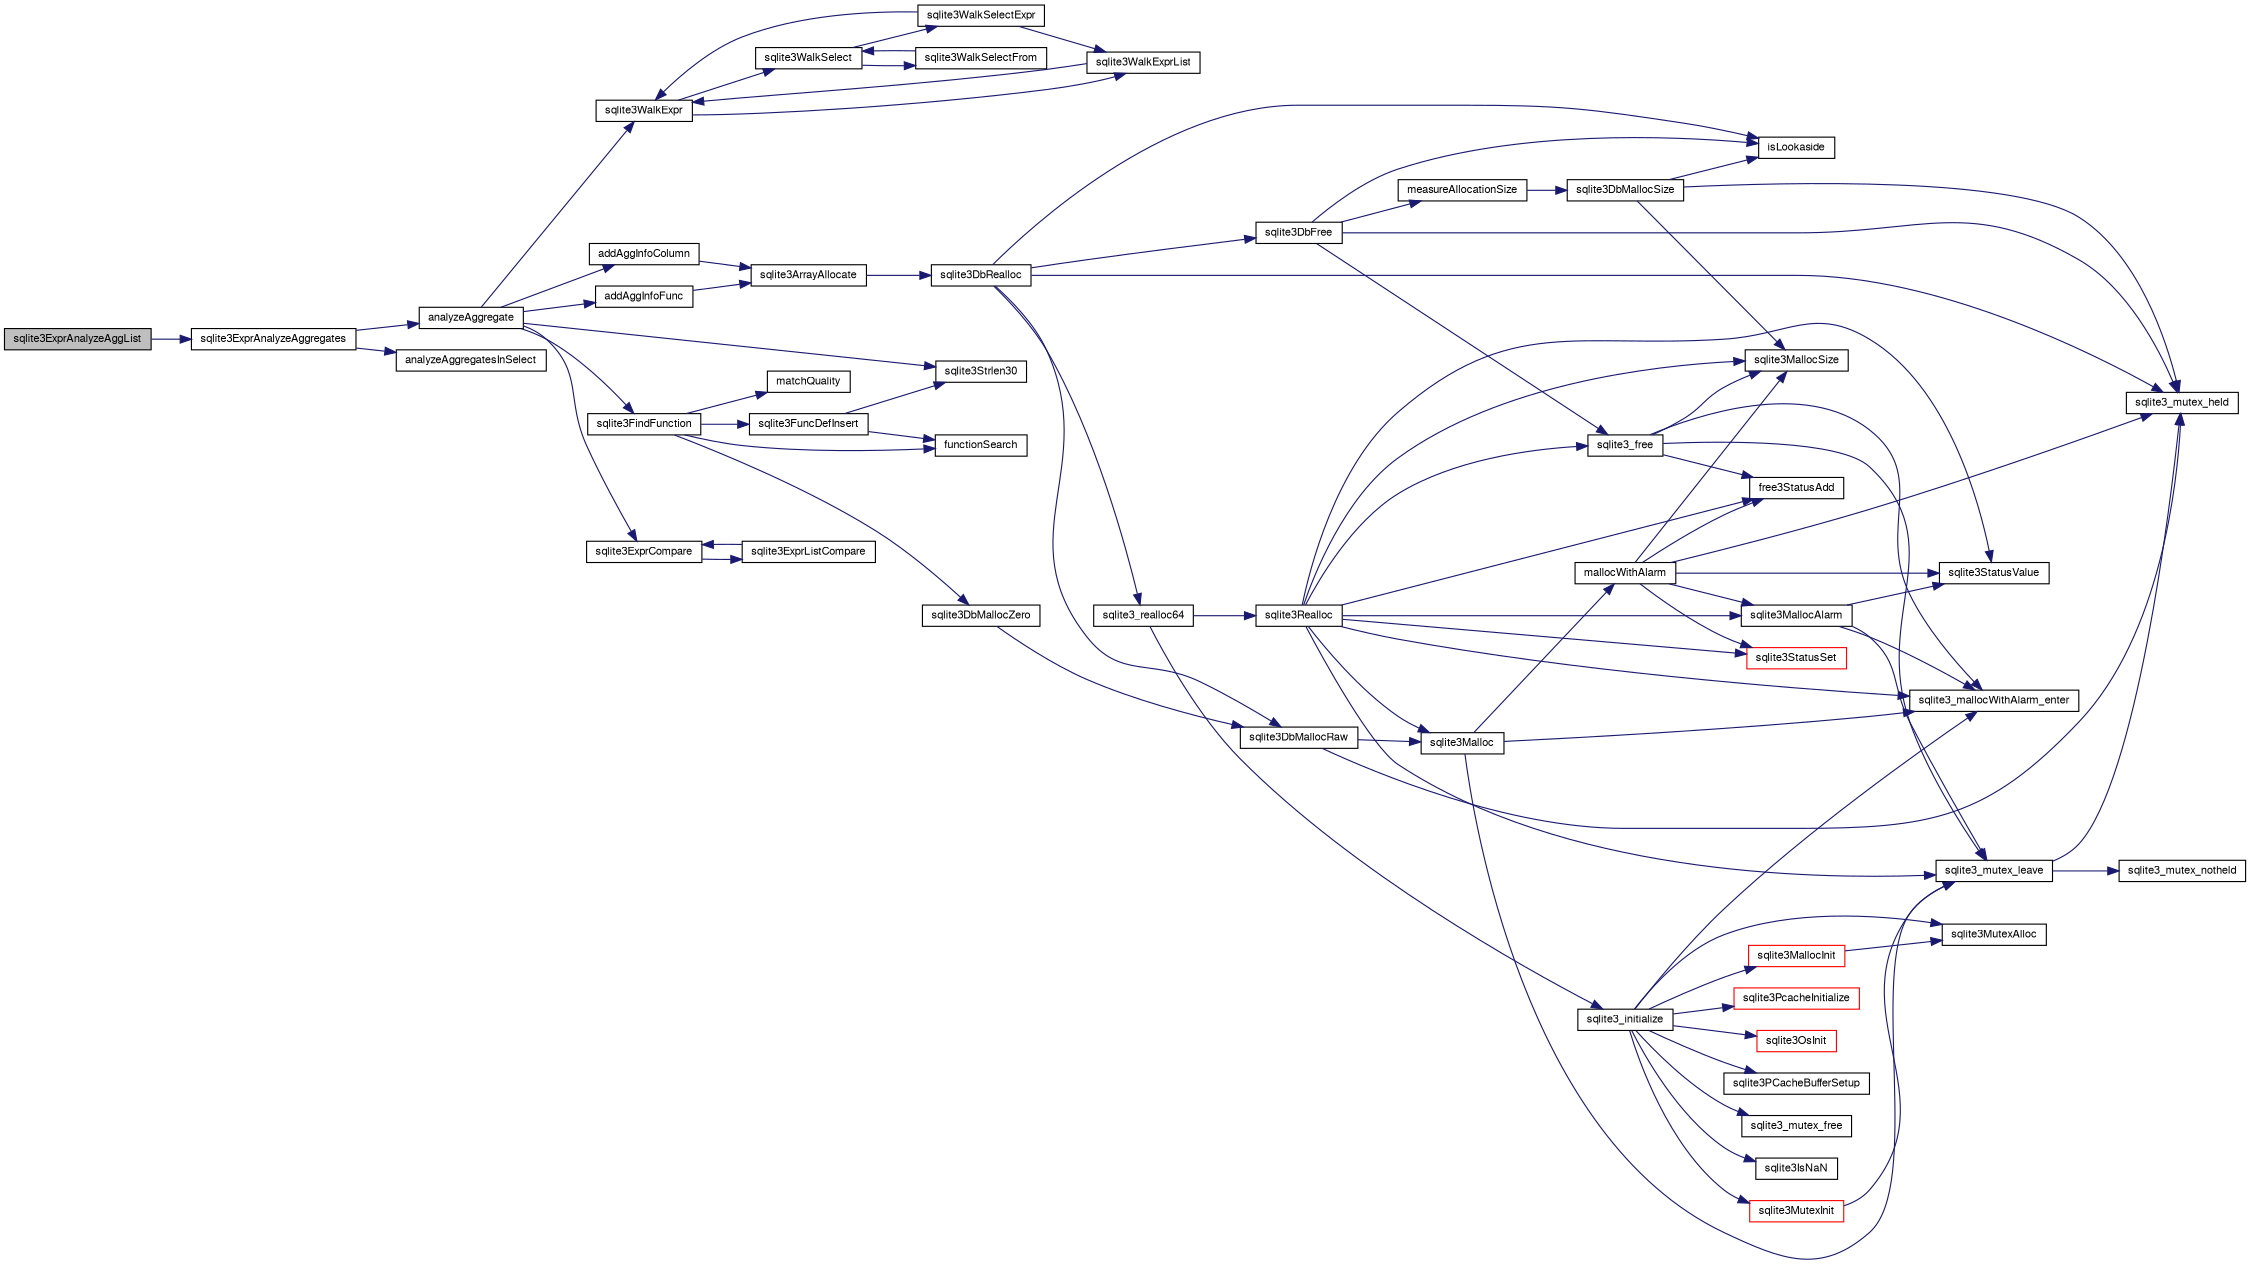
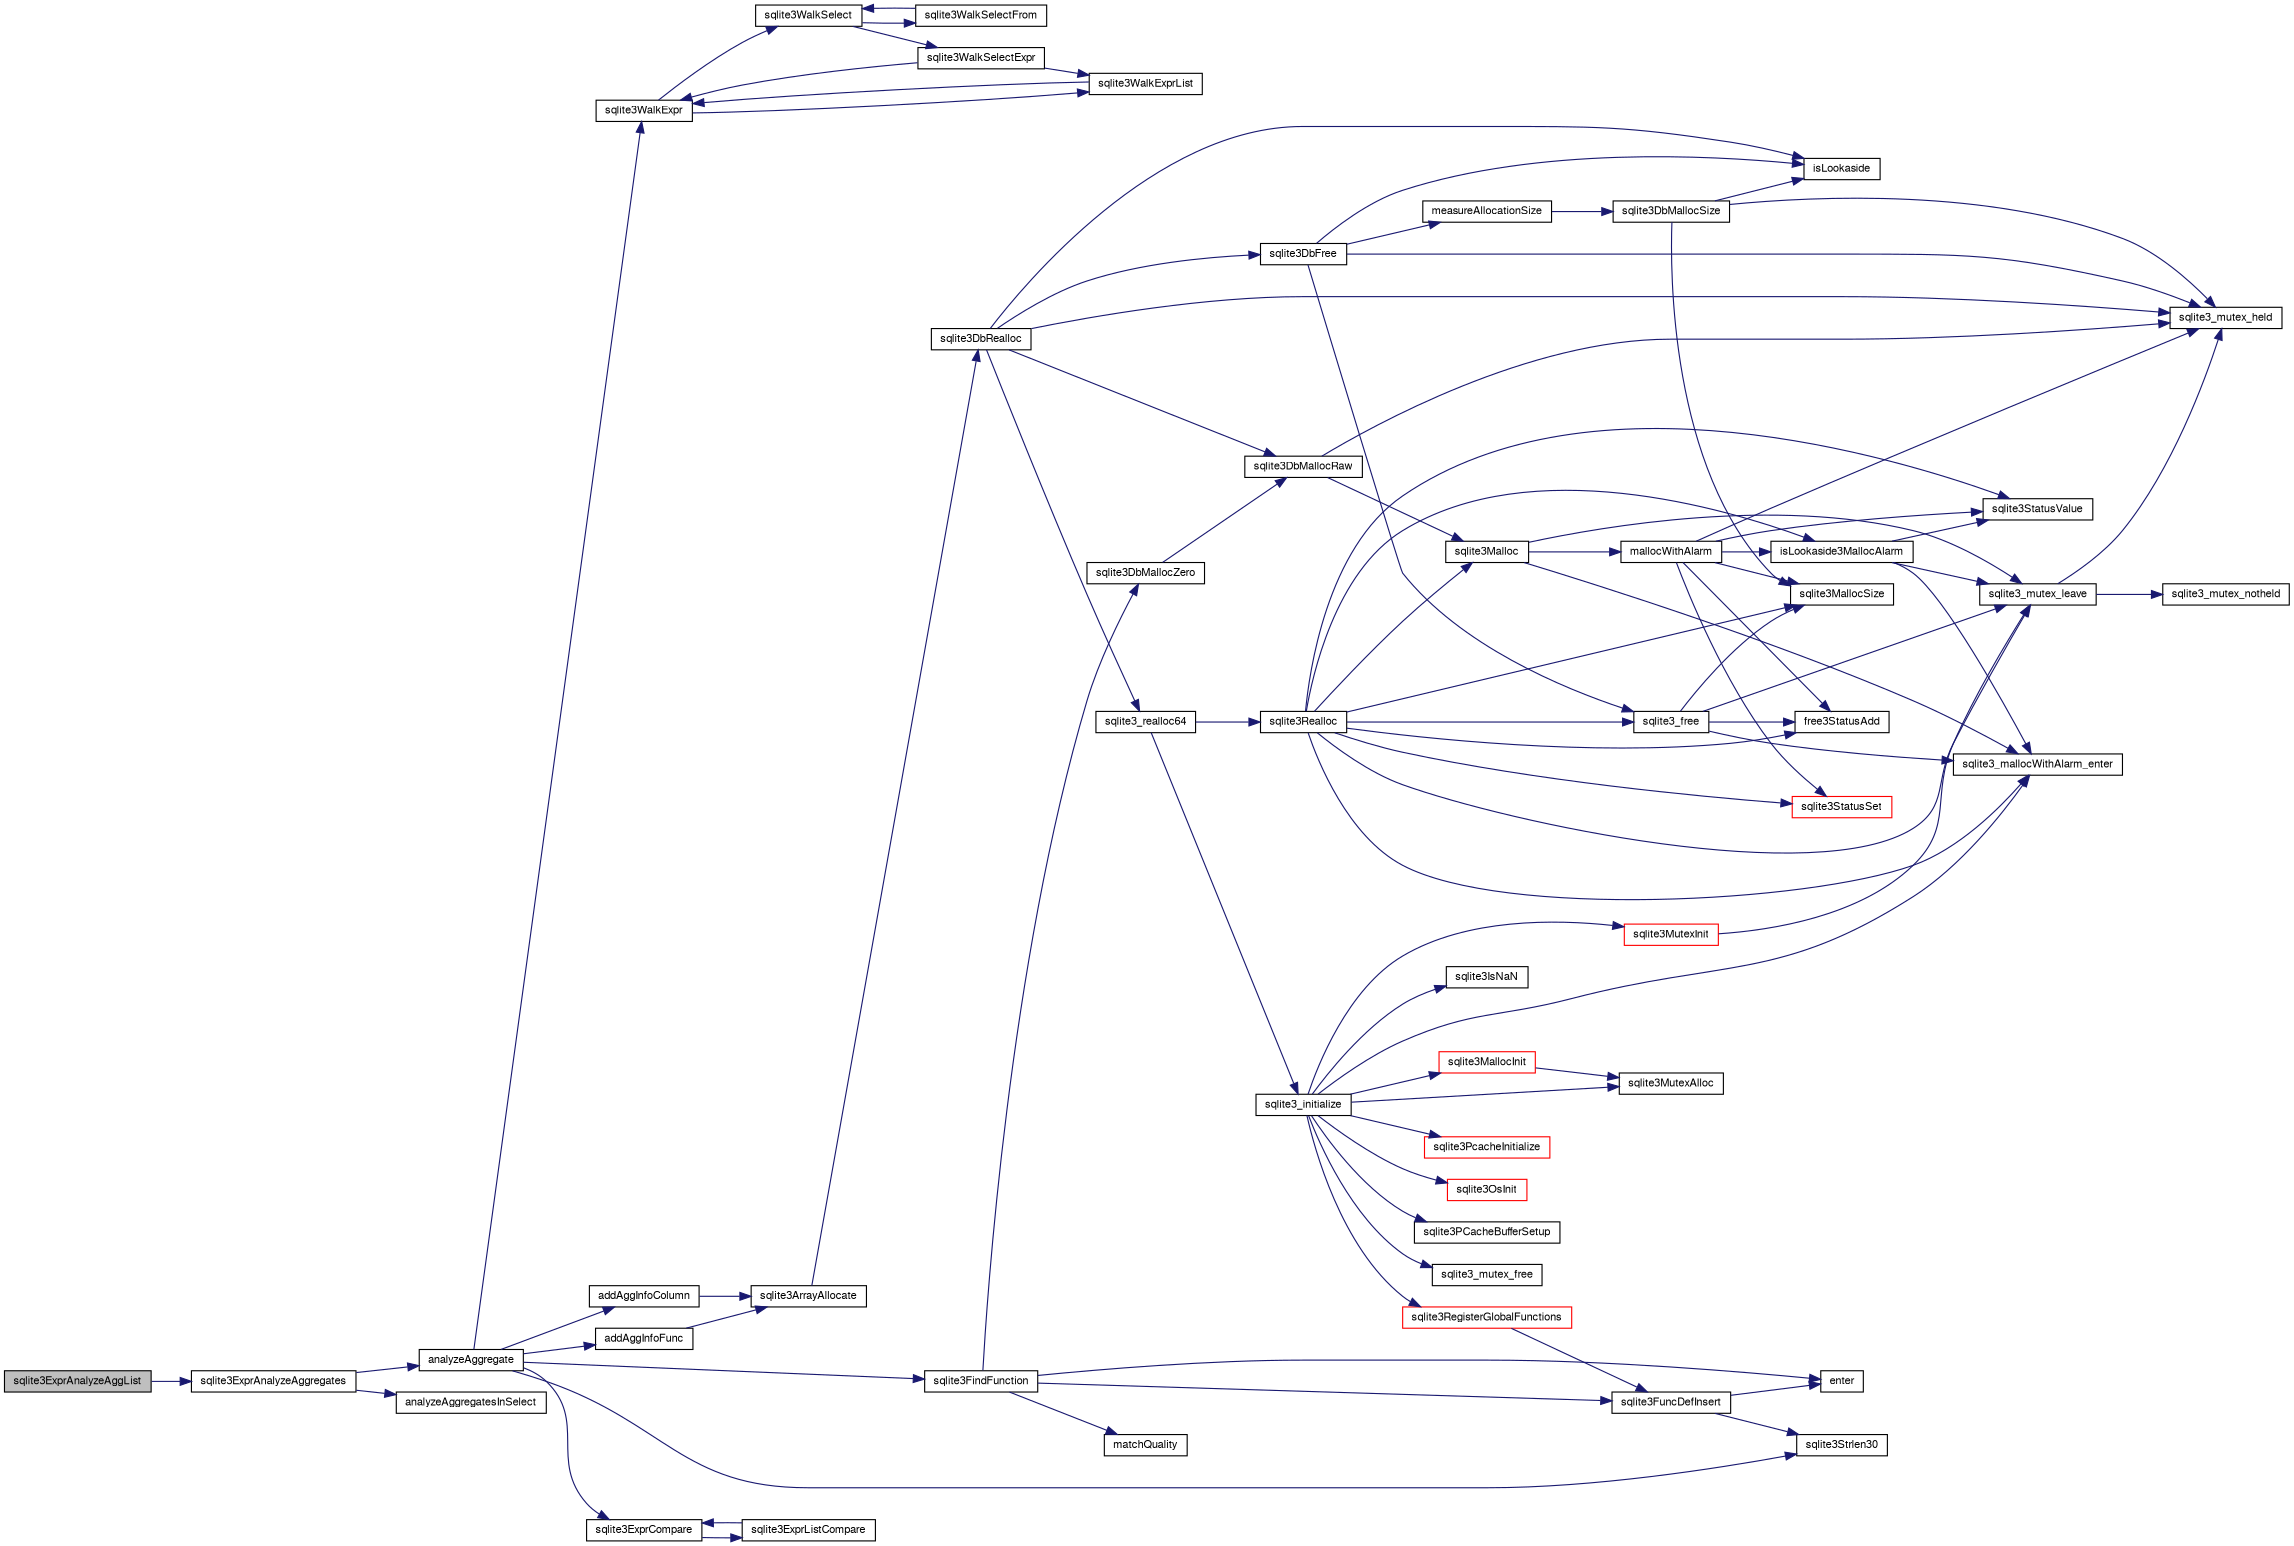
(981, 446) -> (1842, 1381)
(1797, 616) -> (1842, 552)
none -> (1487, 1318)
